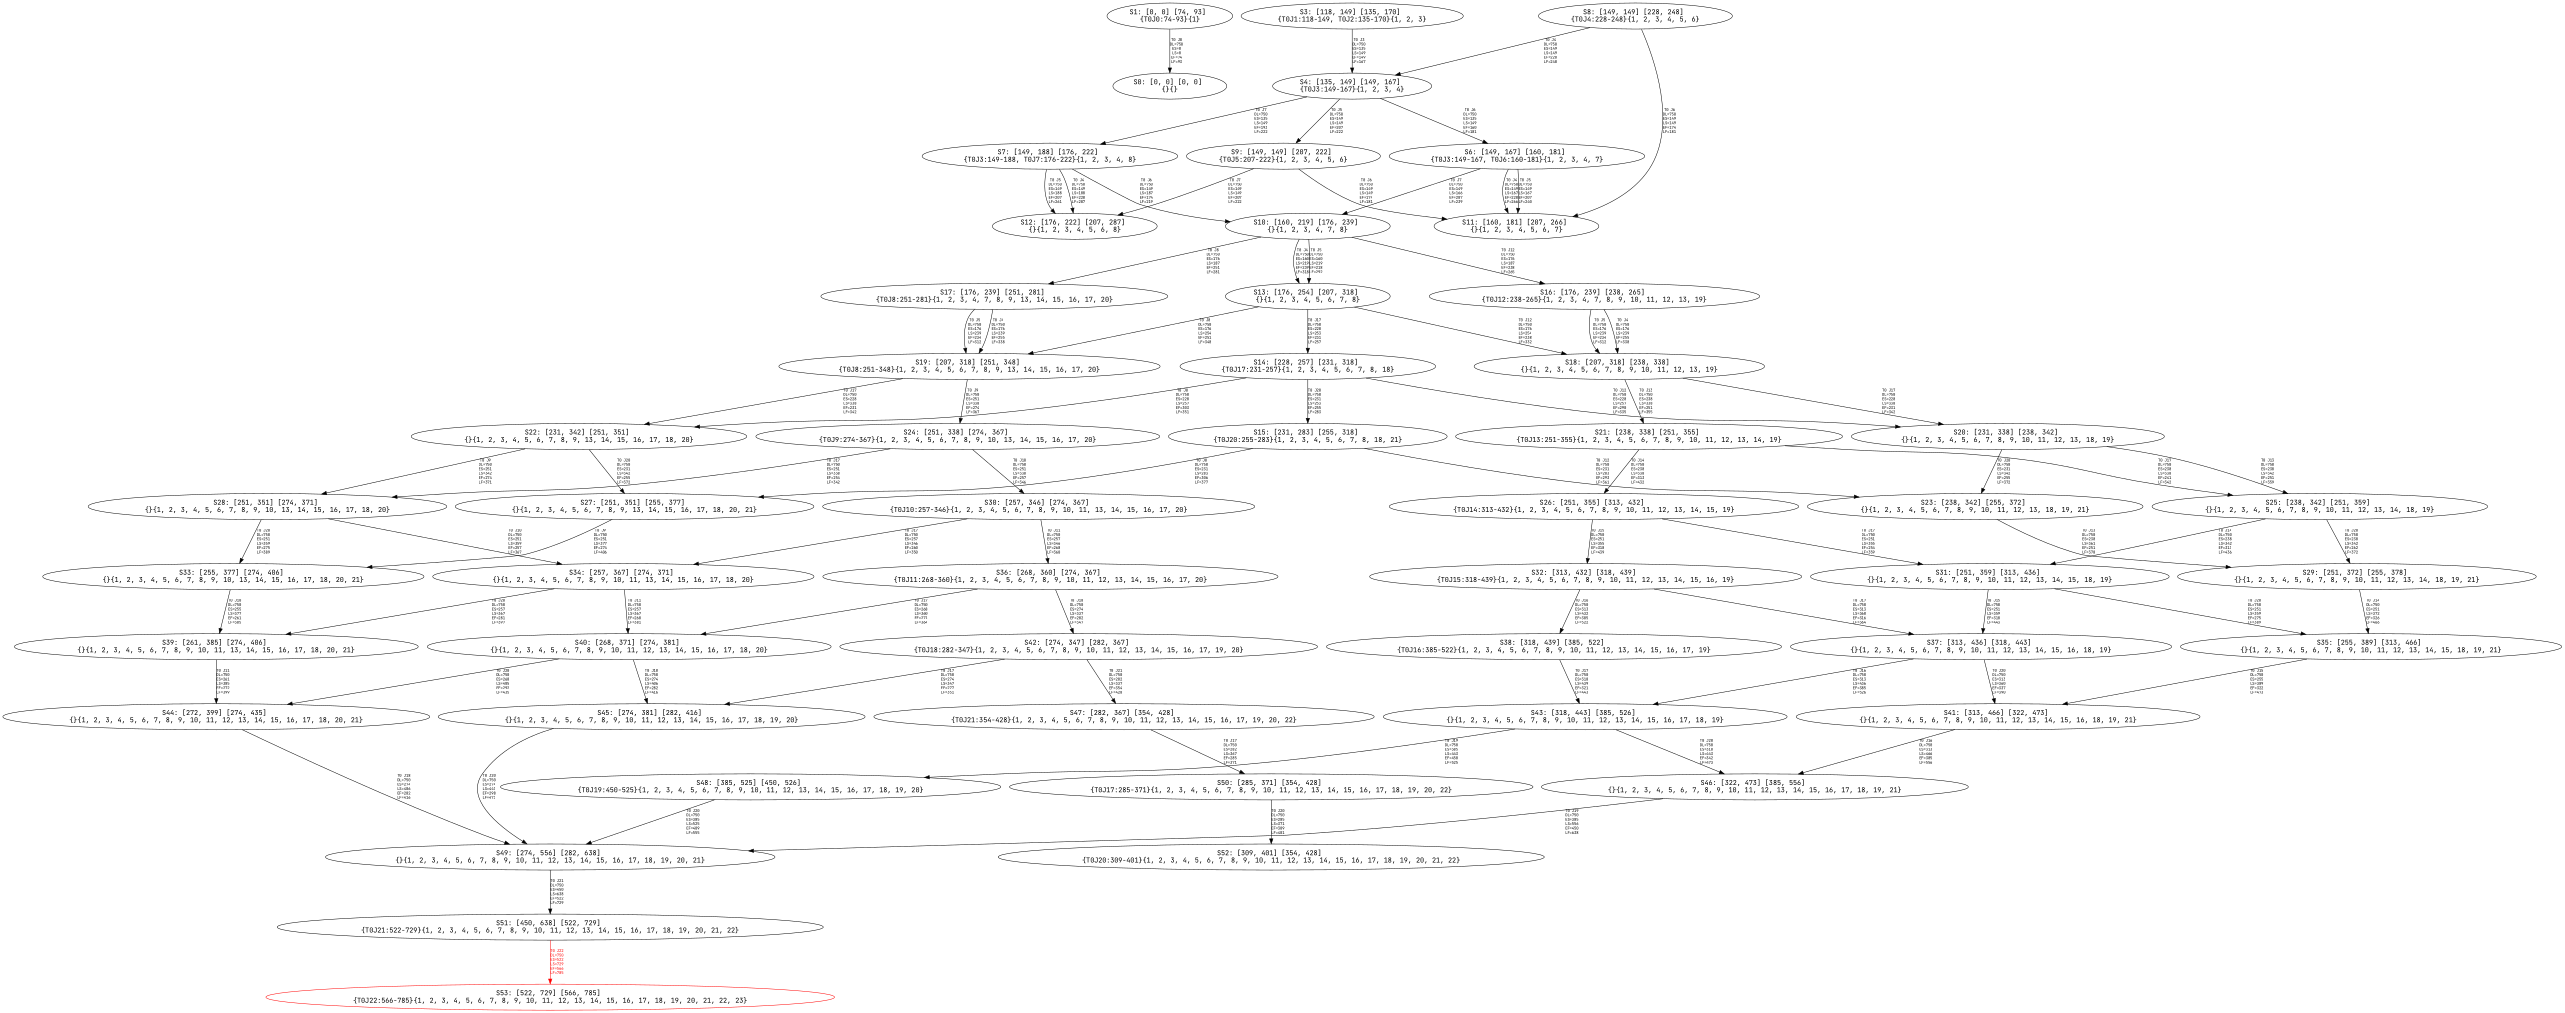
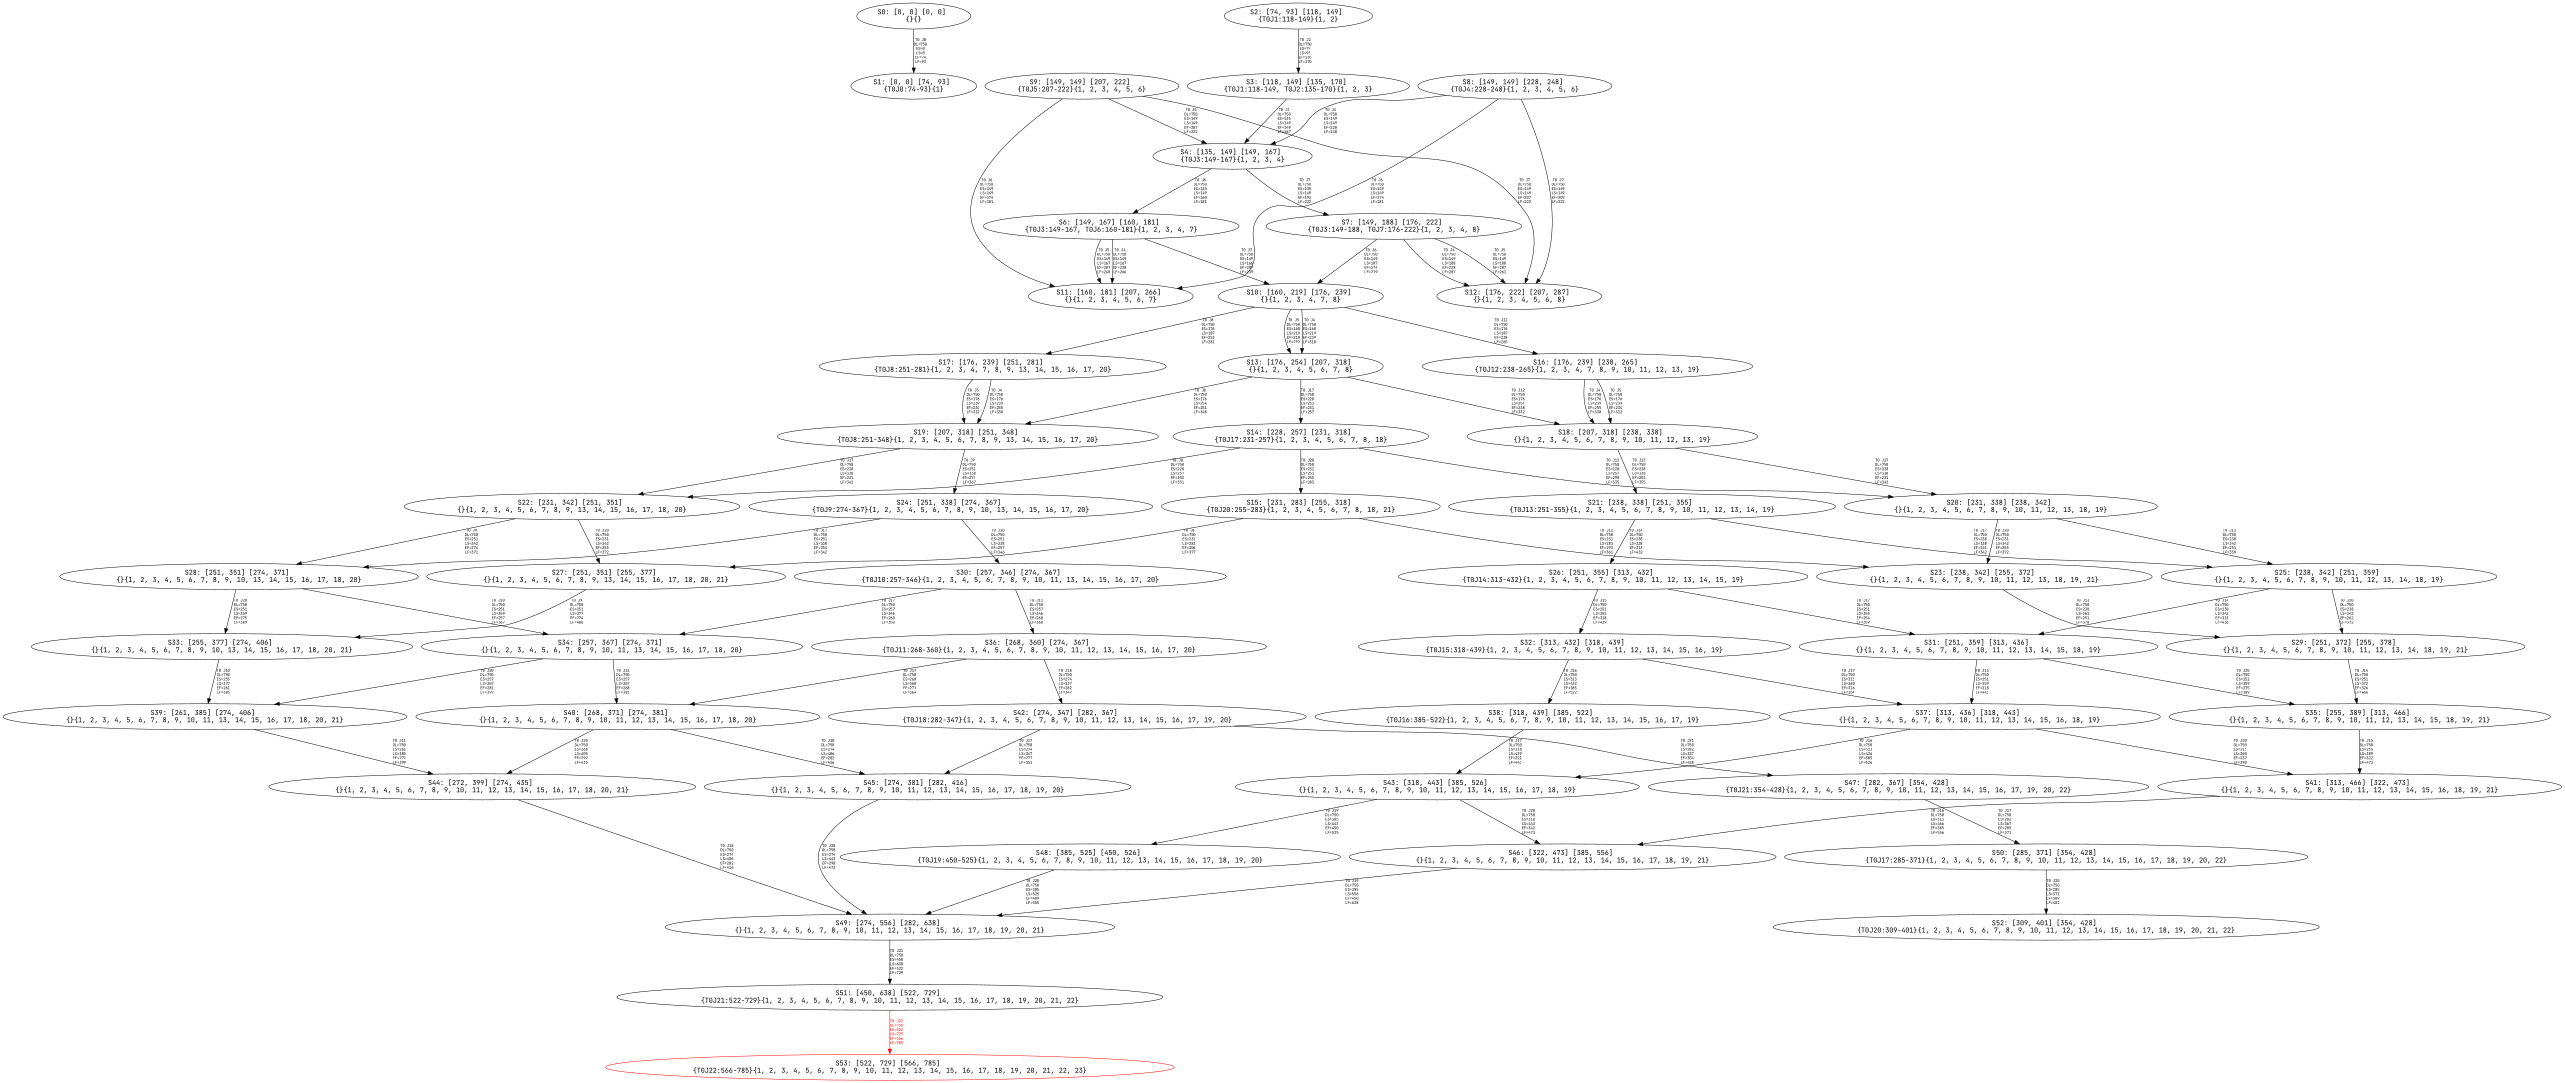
none -> (1298, 16)
(1170, 49) -> (914, 49)
(1320, 119) -> (1155, 120)
none -> (1549, 188)
